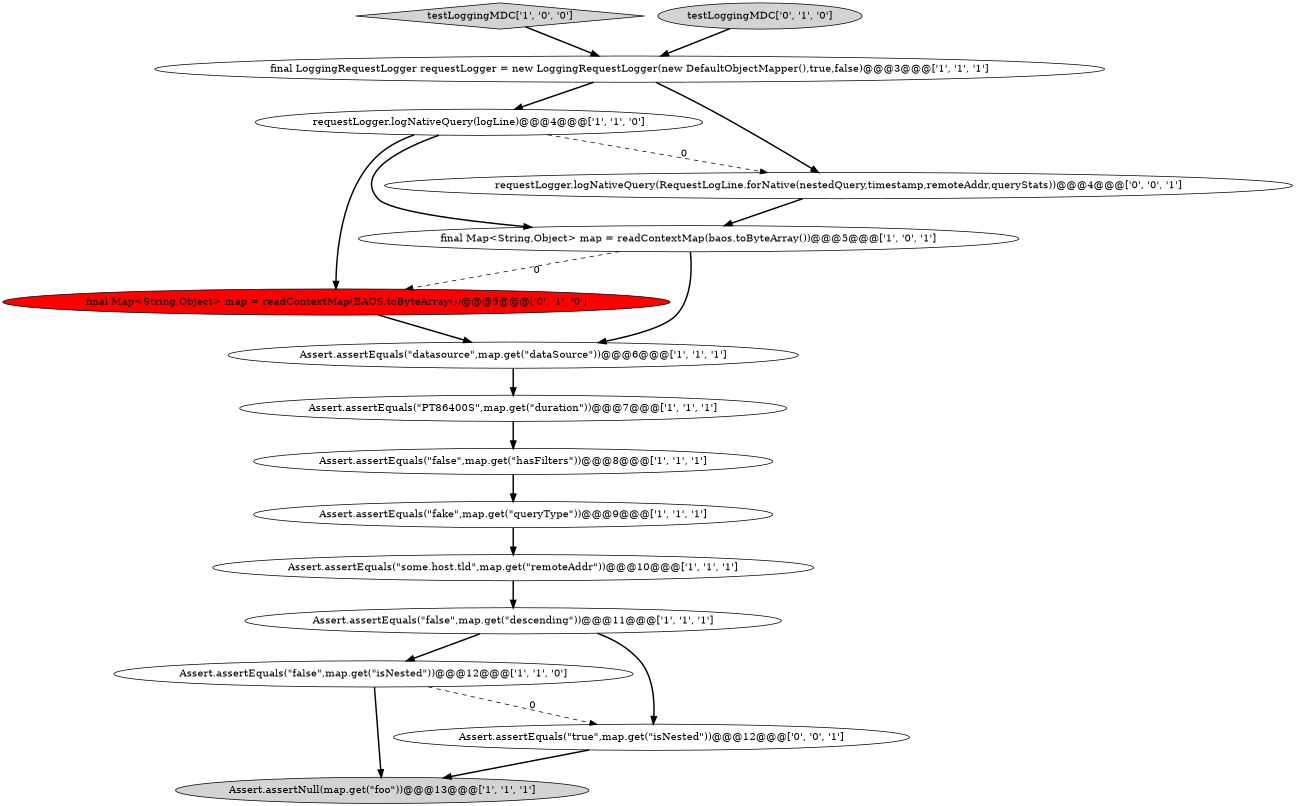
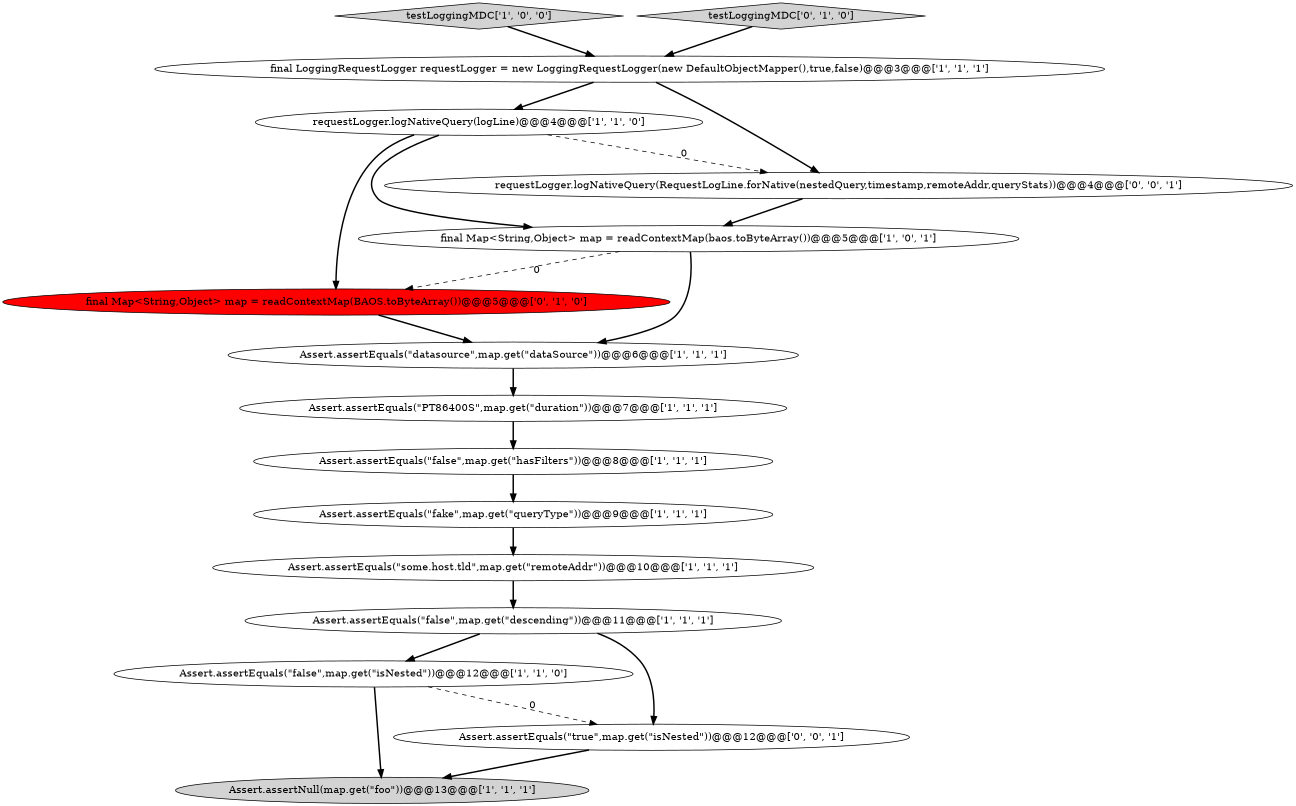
(760, 16) -> (781, 16)
